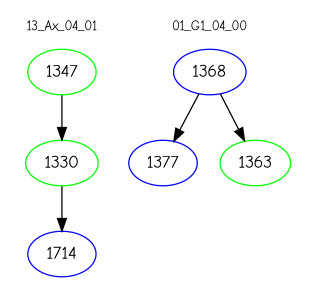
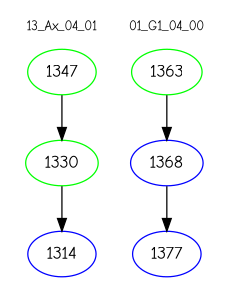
(230, 112) -> (167, 111)
(62, 254) -> (62, 254)
